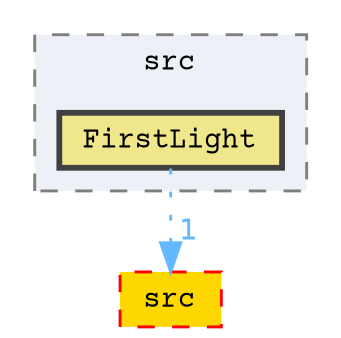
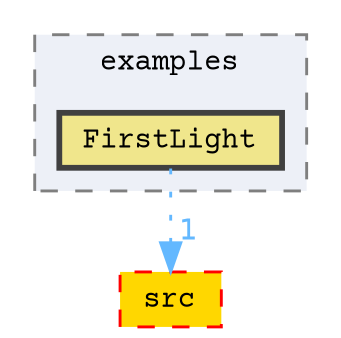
(171, 62) -> (171, 62)
